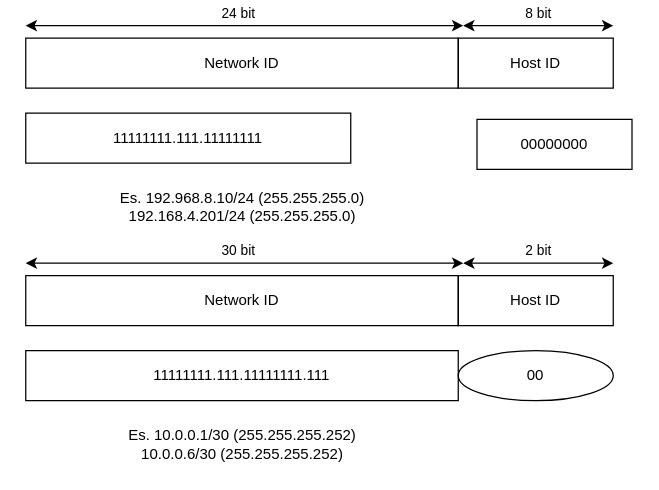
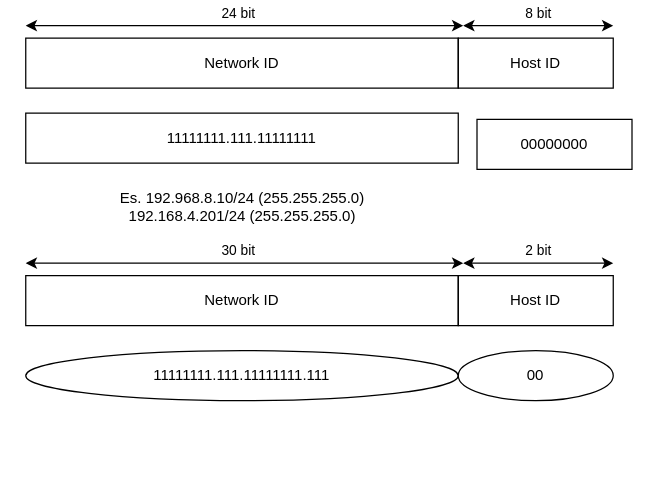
(188, 138) -> (242, 138)
(242, 376) -> (242, 376)
(242, 444) -> none
